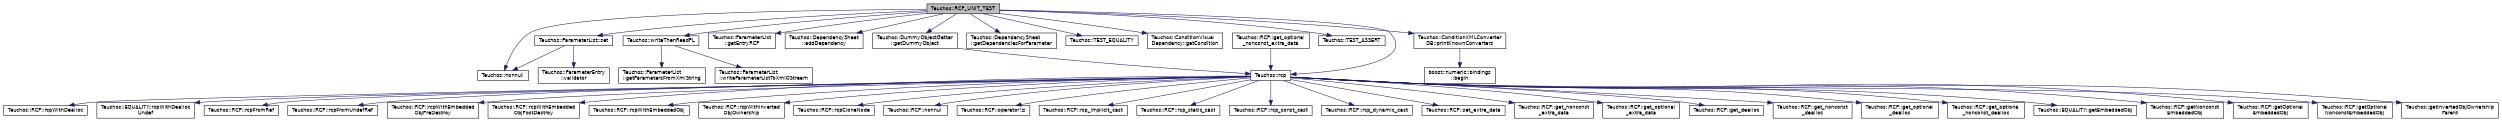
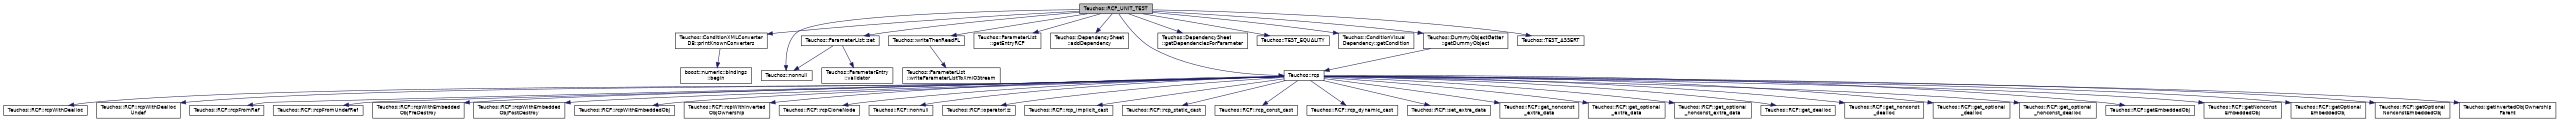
(1271, 57) -> (1497, 86)
(662, 76) -> none
(146, 110) -> (138, 110)
(2085, 110) -> (2150, 110)
